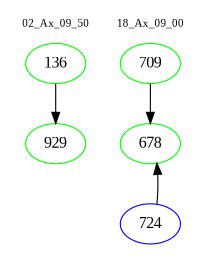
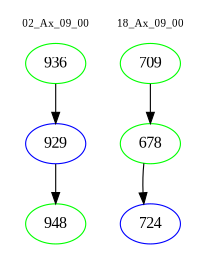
(56, 24) -> (56, 24)
(56, 63) -> (56, 63)
(56, 144) -> (56, 144)
(158, 189) -> (143, 178)
none -> (56, 224)
